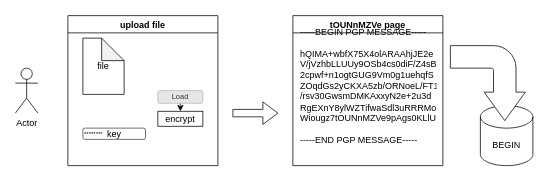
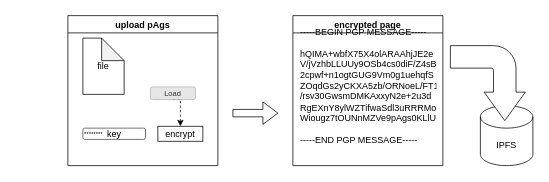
(143, 24) -> (143, 24)
(368, 24) -> (368, 24)
(27, 90) -> none
(180, 97) -> (173, 93)
(180, 119) -> (180, 134)
(507, 145) -> (507, 145)
